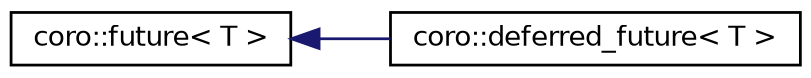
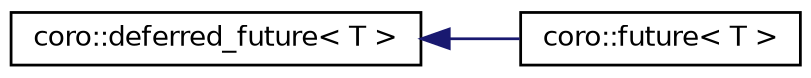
(355, 39) -> (485, 39)
